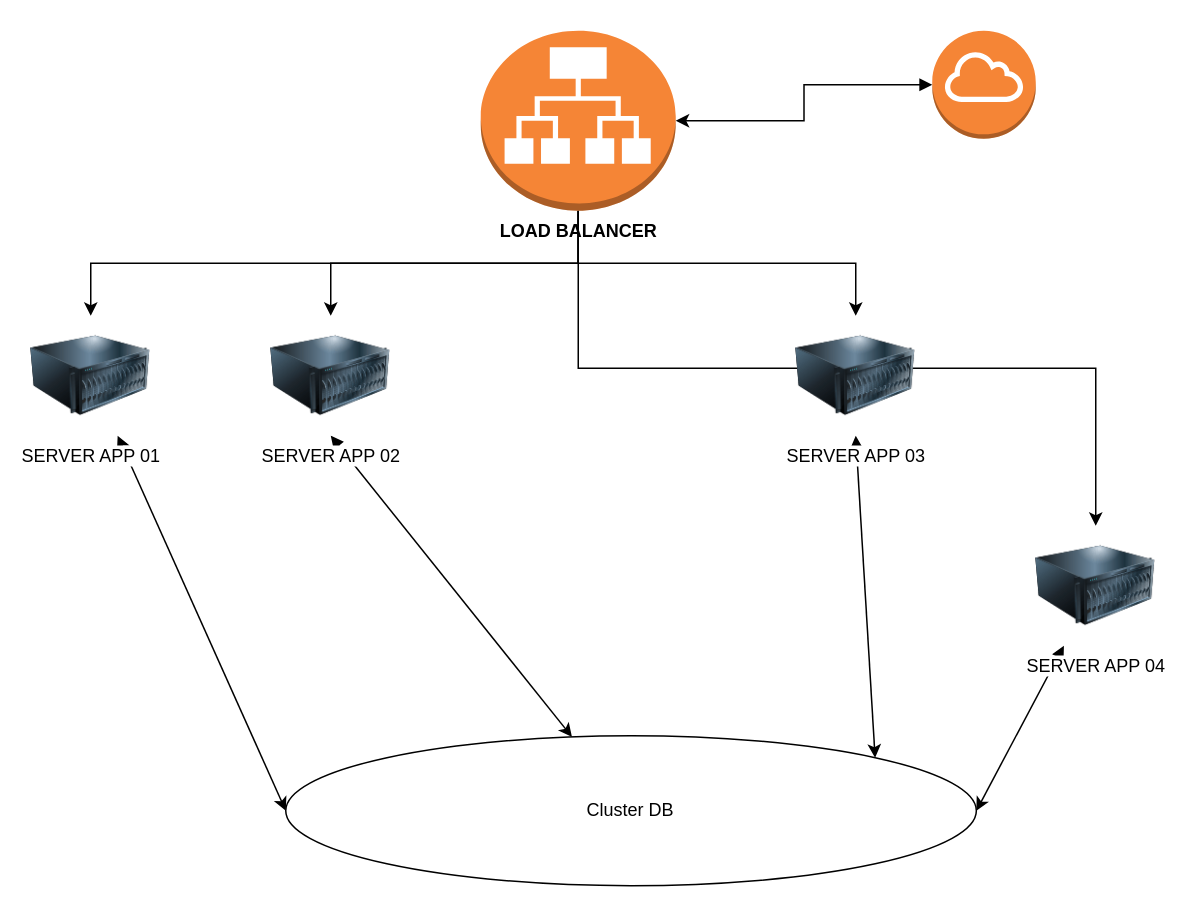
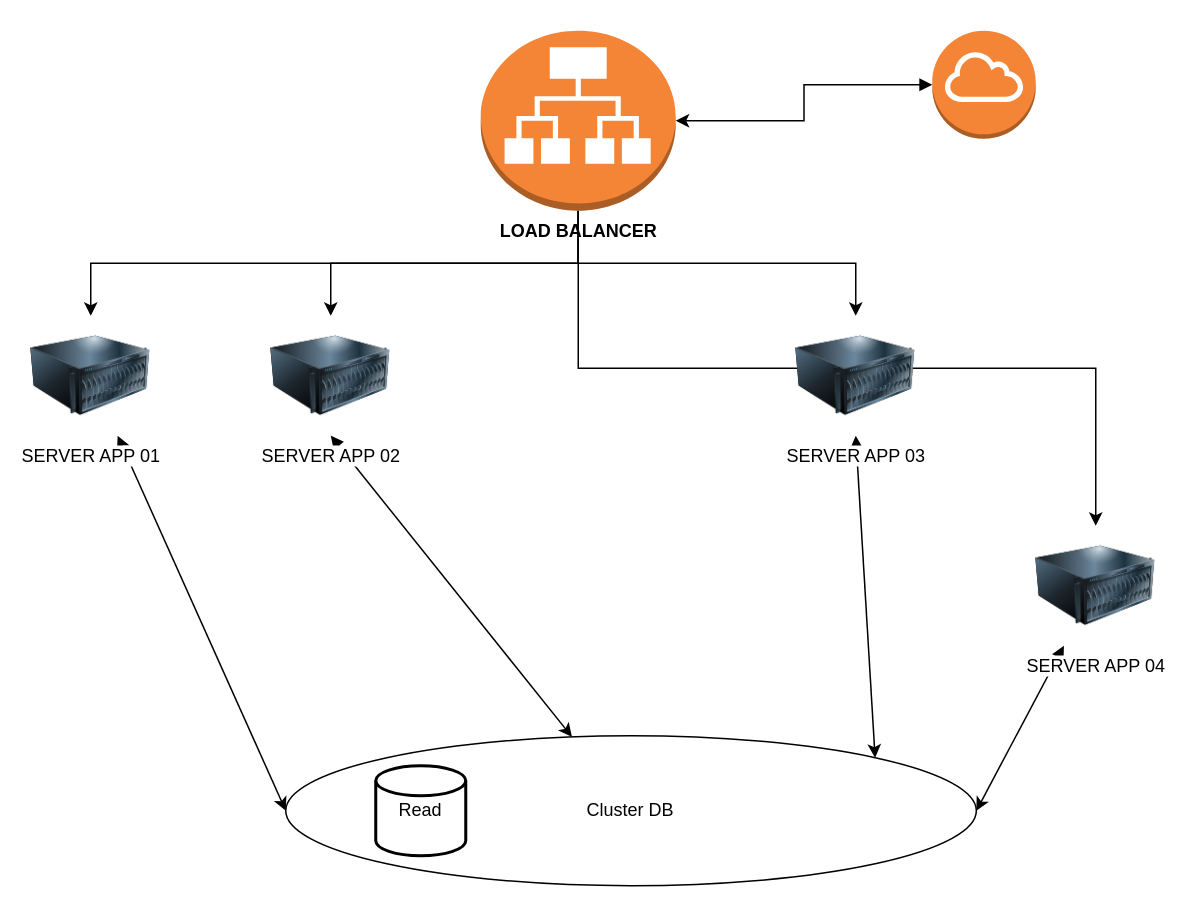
none -> (421, 811)
